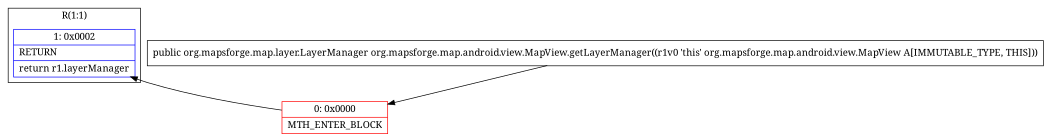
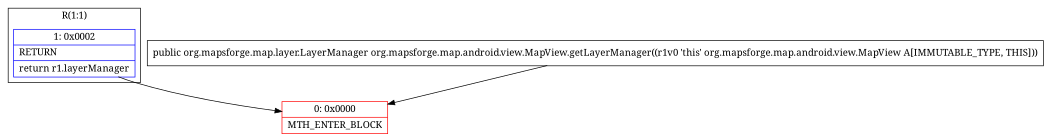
(209, 98) -> (196, 97)
